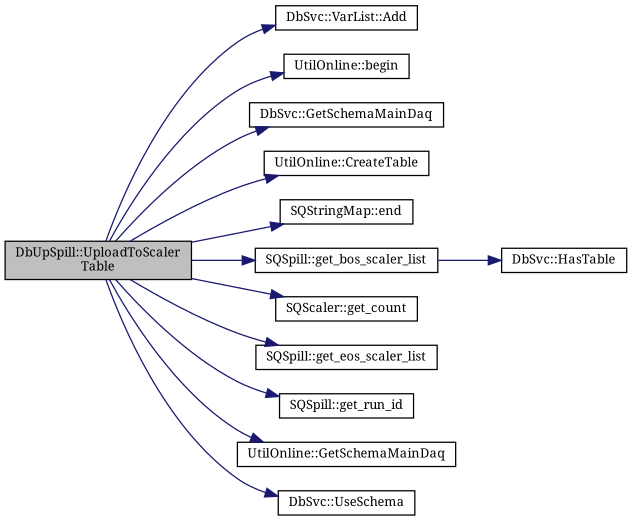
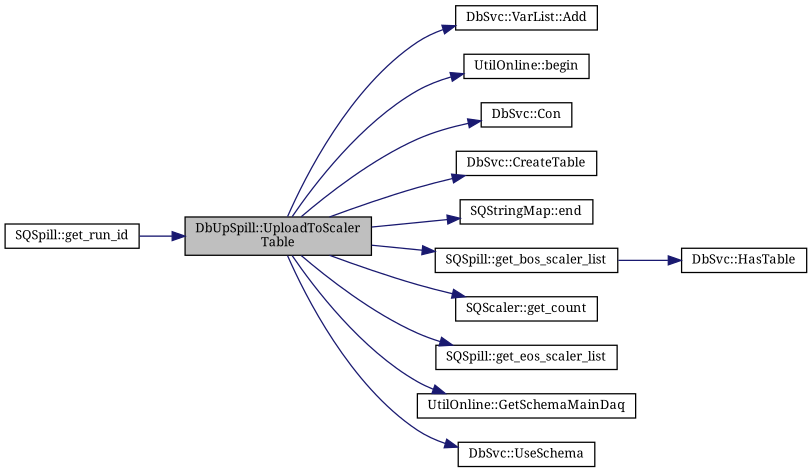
(347, 115) -> (527, 115)
(347, 163) -> (527, 163)
(184, 346) -> (156, 236)
